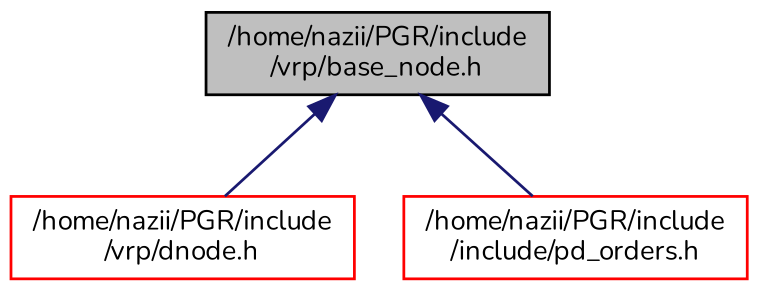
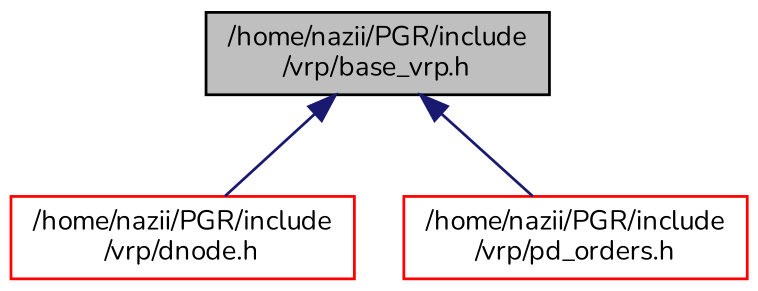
(378, 54) -> (378, 54)
(576, 238) -> (576, 238)
